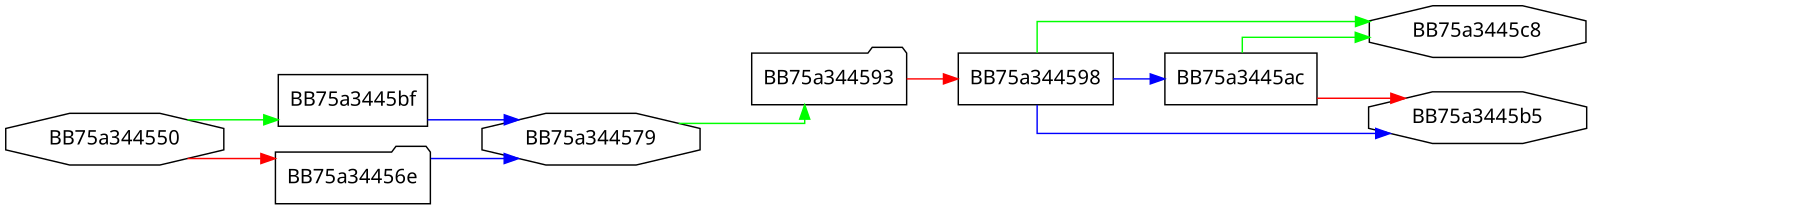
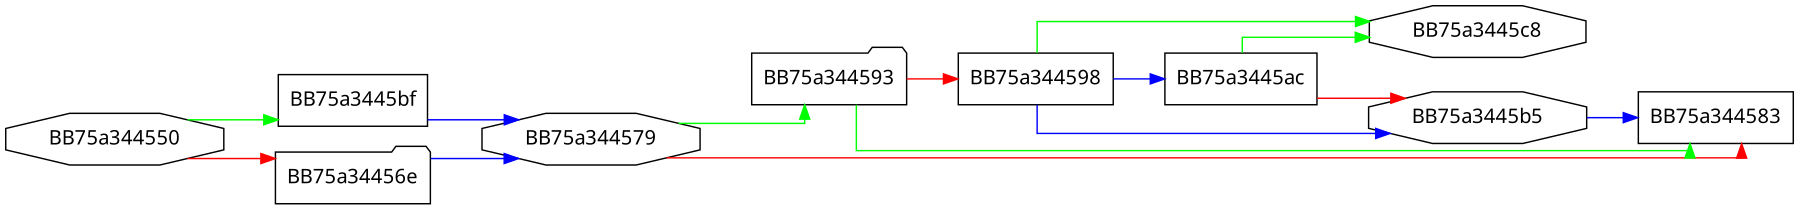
none -> (1716, 118)
